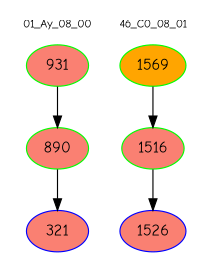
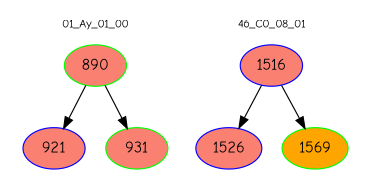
(57, 25) -> (95, 25)
(57, 101) -> (113, 102)
(153, 101) -> (290, 102)
(153, 148) -> (271, 66)
(57, 231) -> (54, 148)
